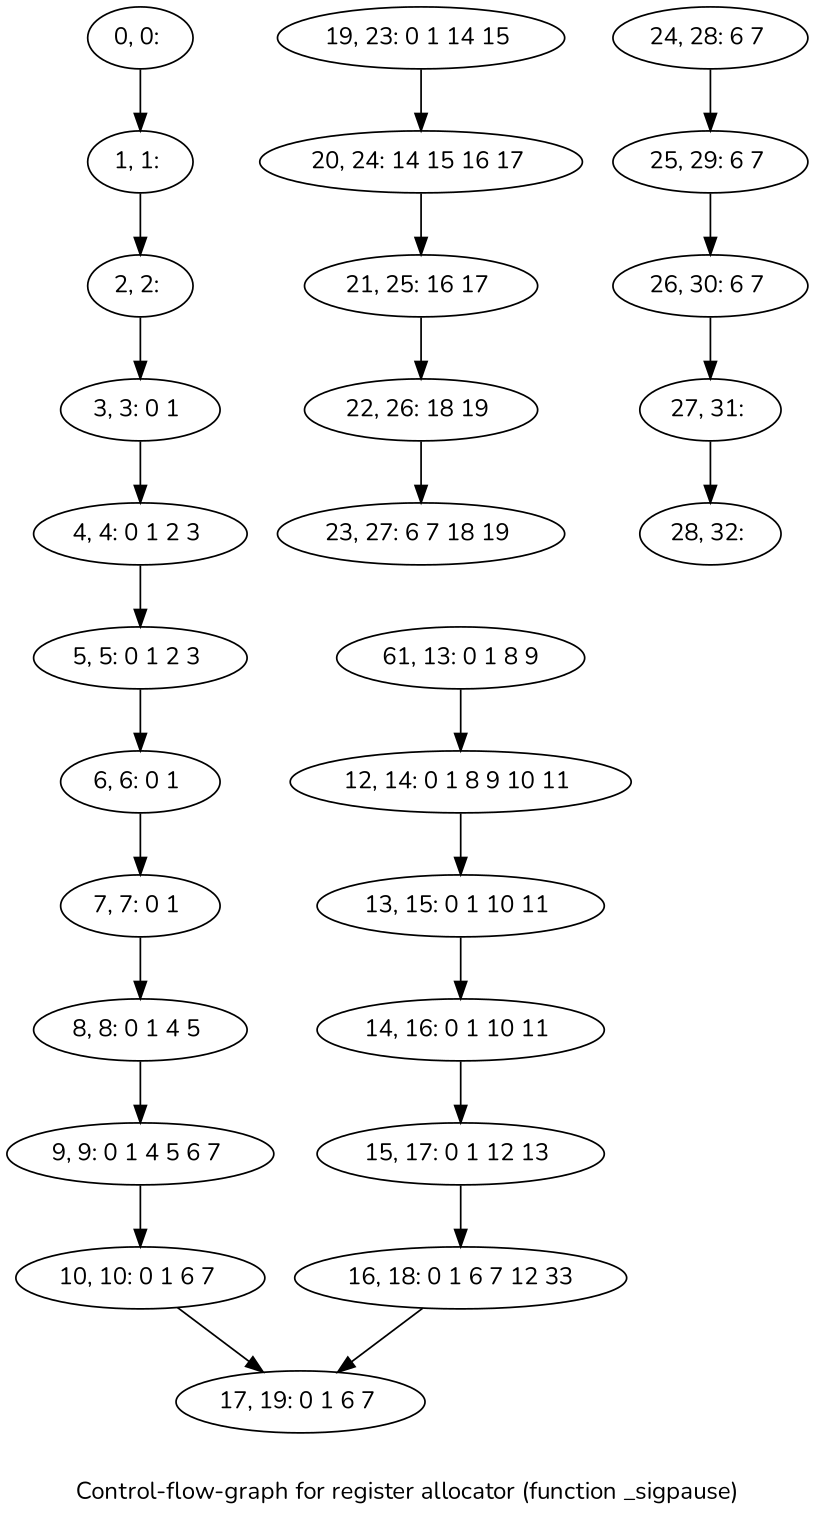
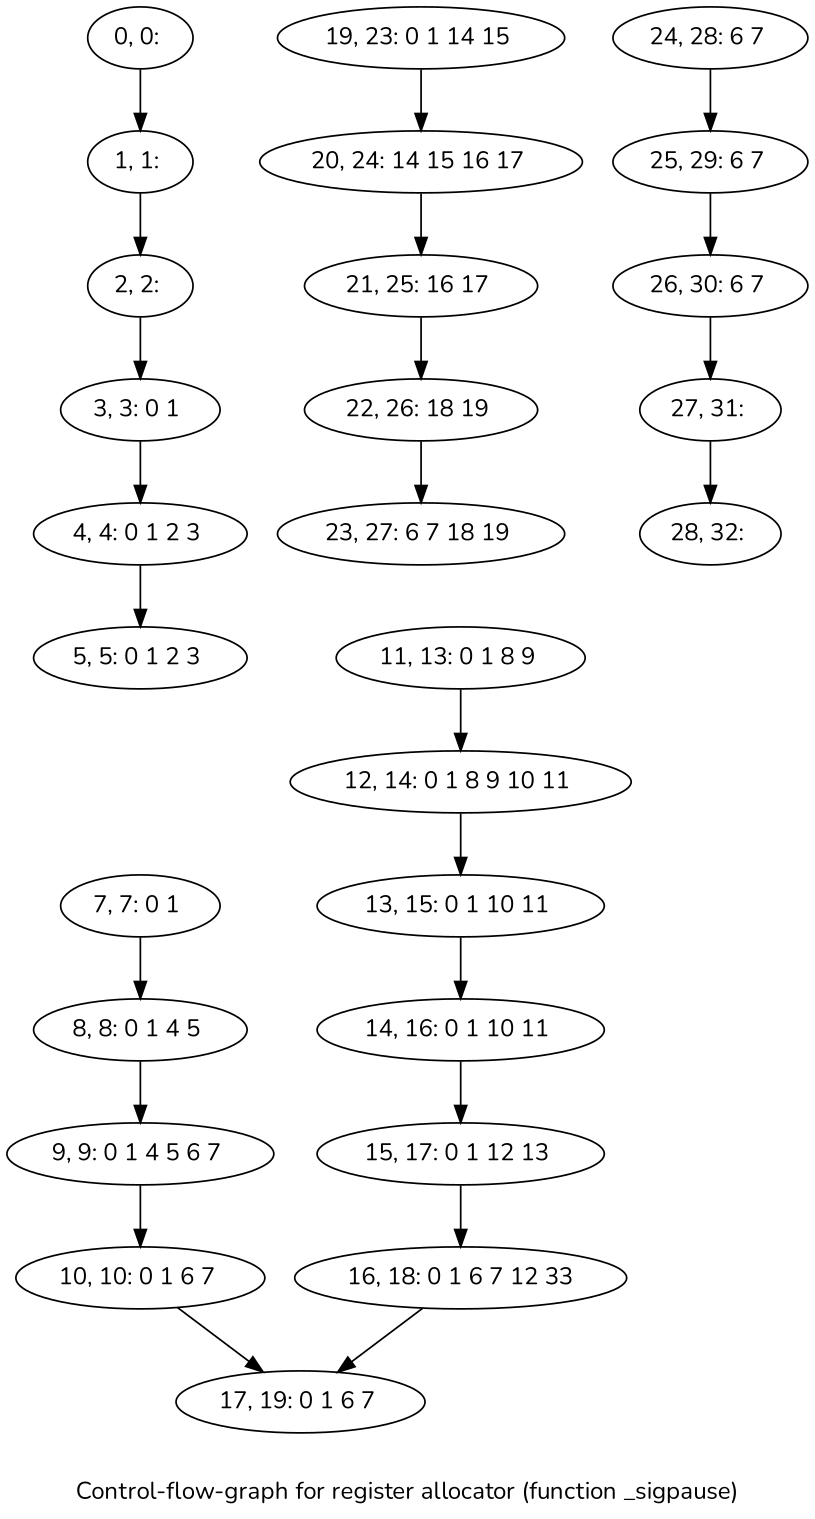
(461, 658) -> (461, 658)
(140, 782) -> none
